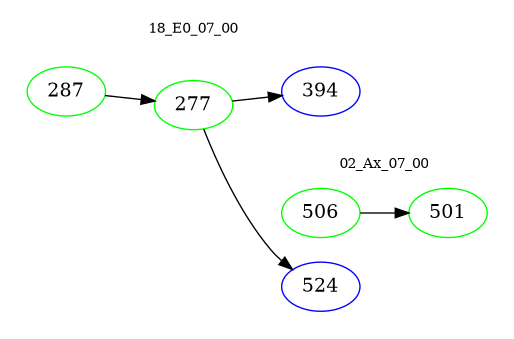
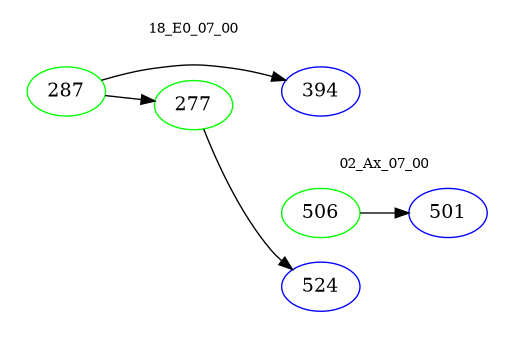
(250, 99) -> (187, 65)
(448, 213) -> (448, 213)
